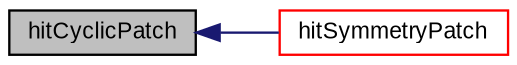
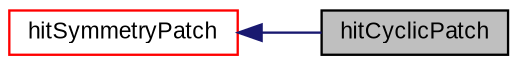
(250, 33) -> (292, 33)
